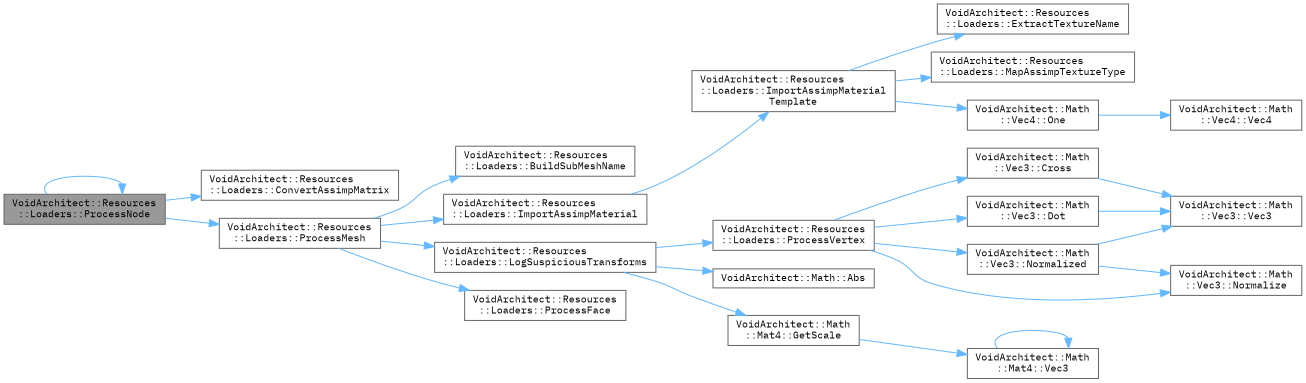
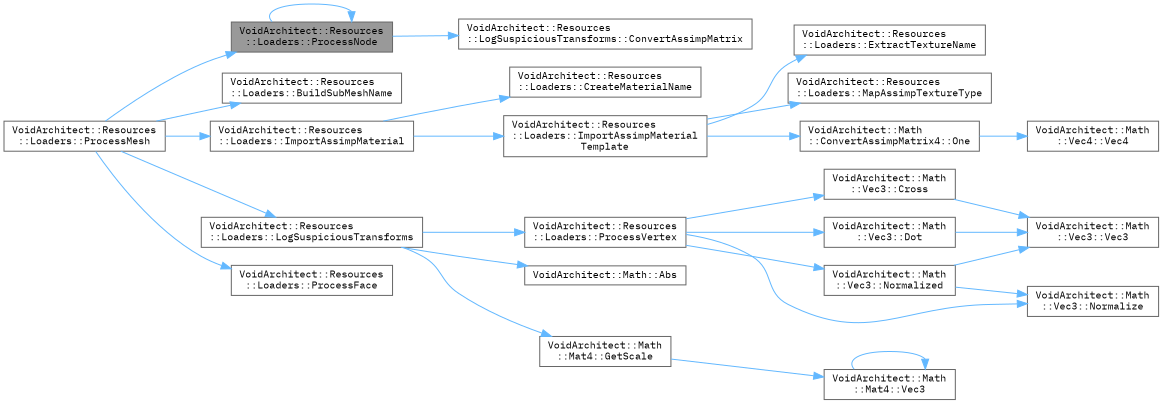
none -> (605, 82)
(1033, 115) -> (890, 136)
(300, 185) -> (605, 34)
(187, 221) -> (163, 83)
